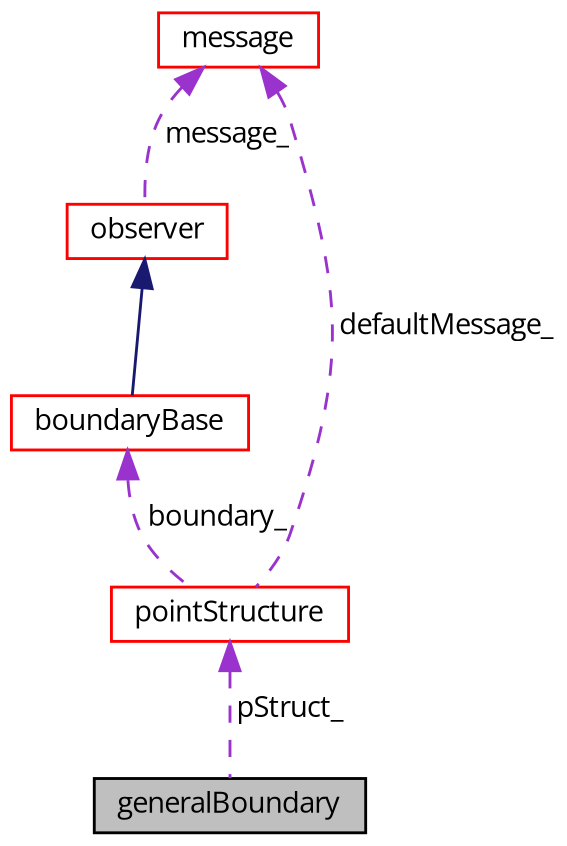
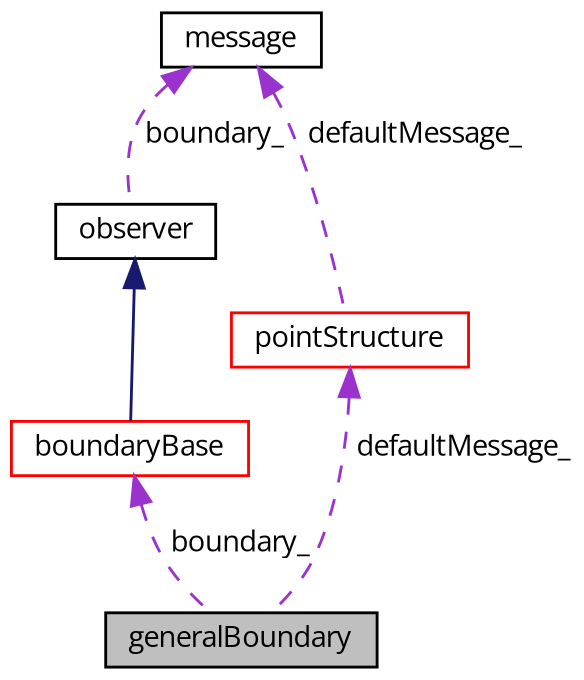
(239, 40) -> (241, 40)
(224, 136) -> (213, 136)
(147, 231) -> (136, 231)
(145, 541) -> (167, 564)
(287, 710) -> (461, 449)
